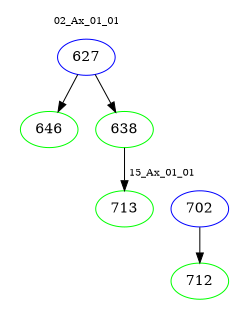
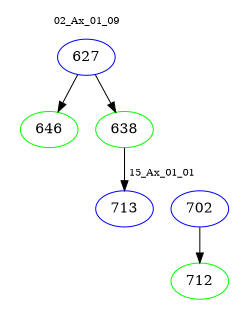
(87, 22) -> (87, 22)
(125, 209) -> (125, 209)
